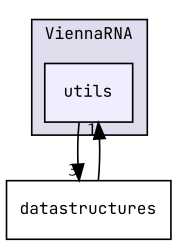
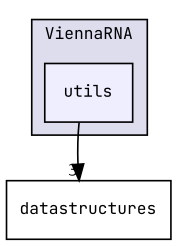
(100, 160) -> none
